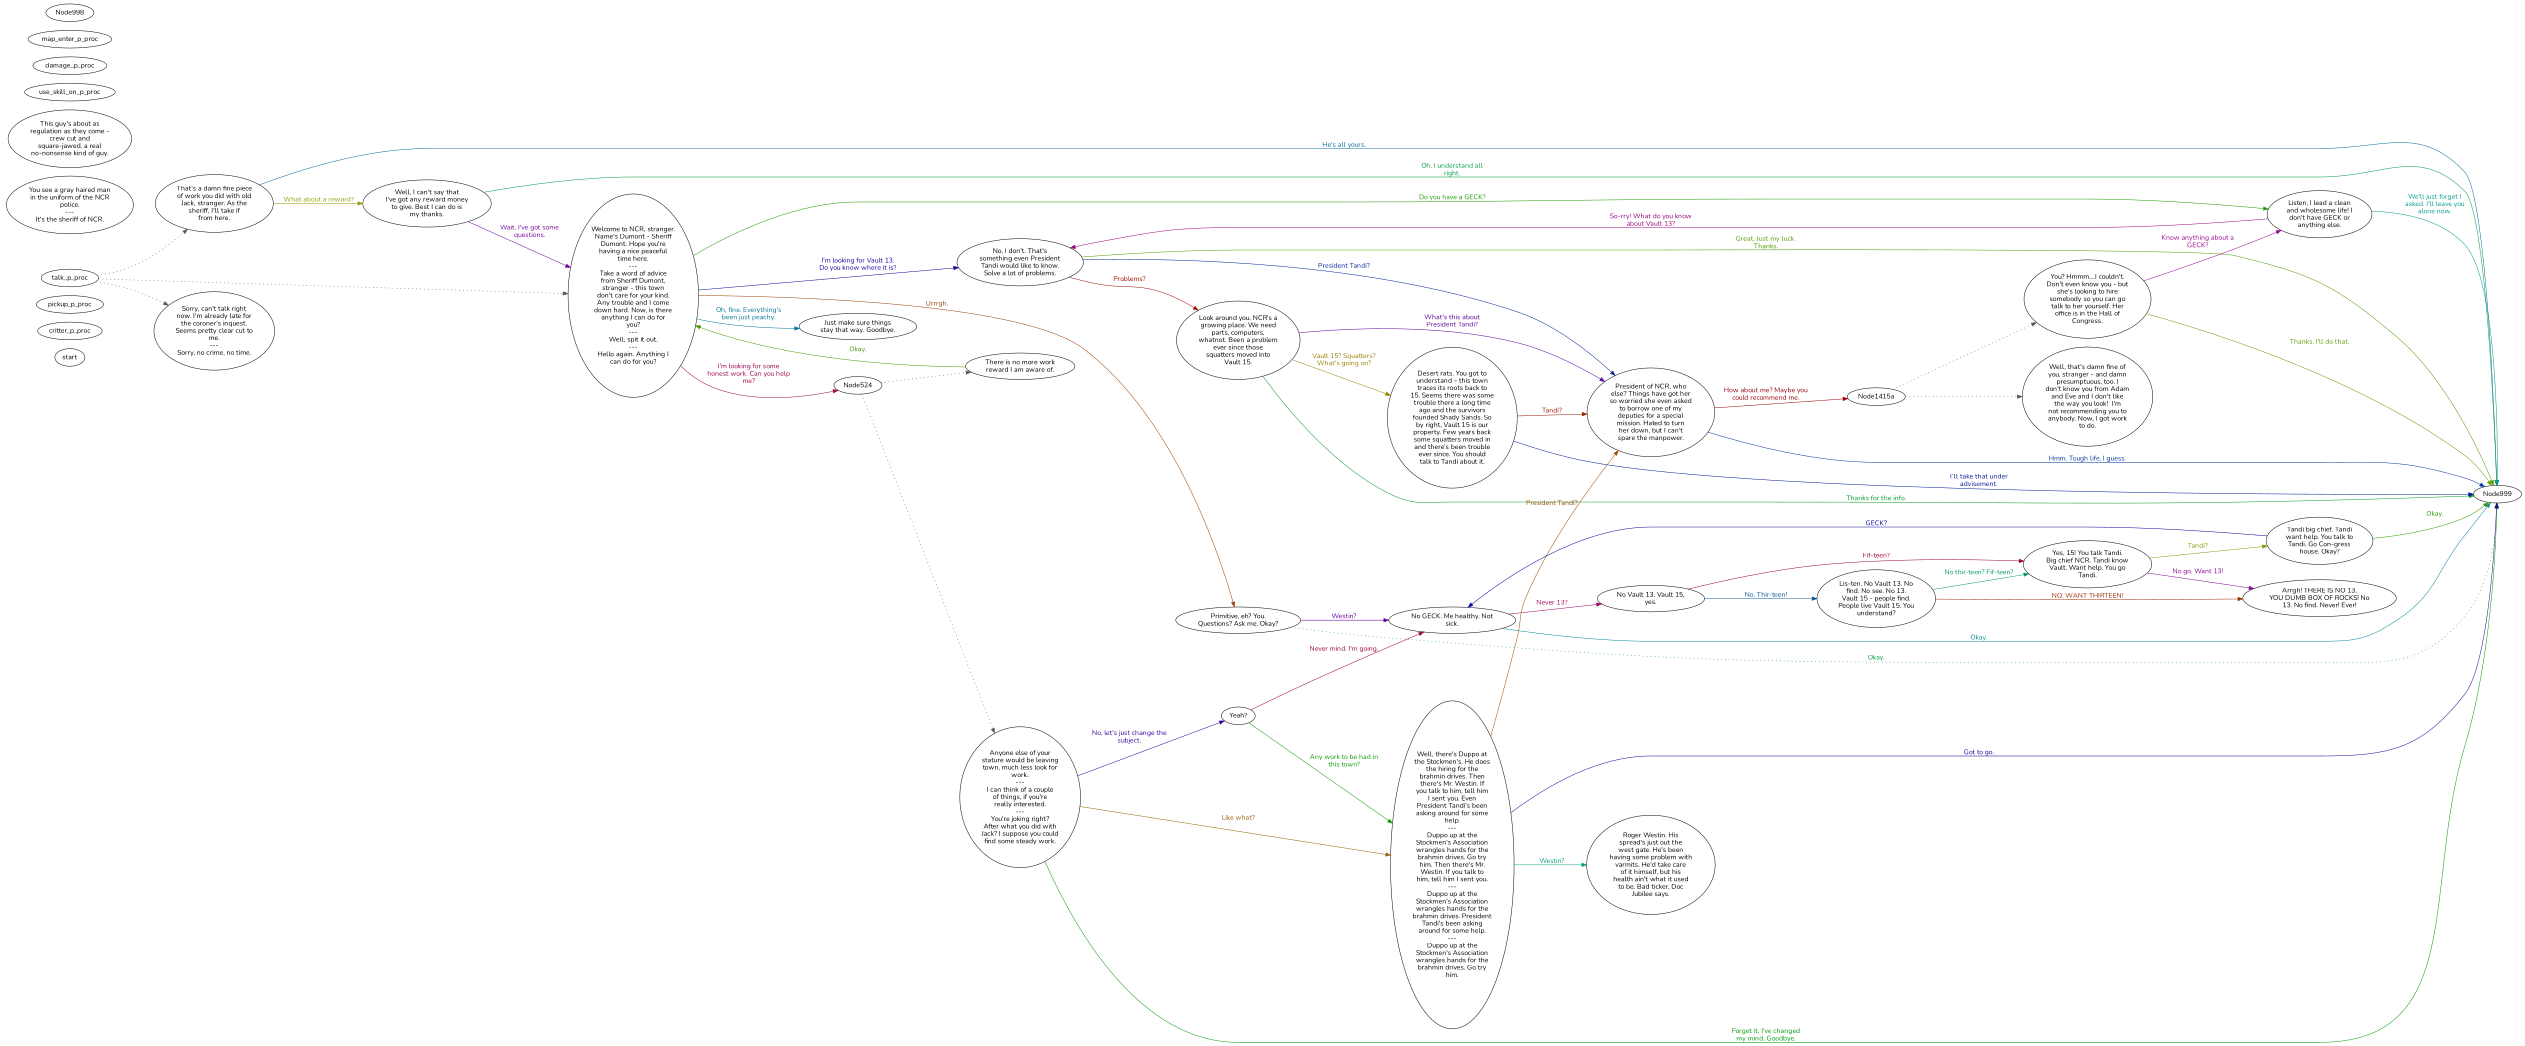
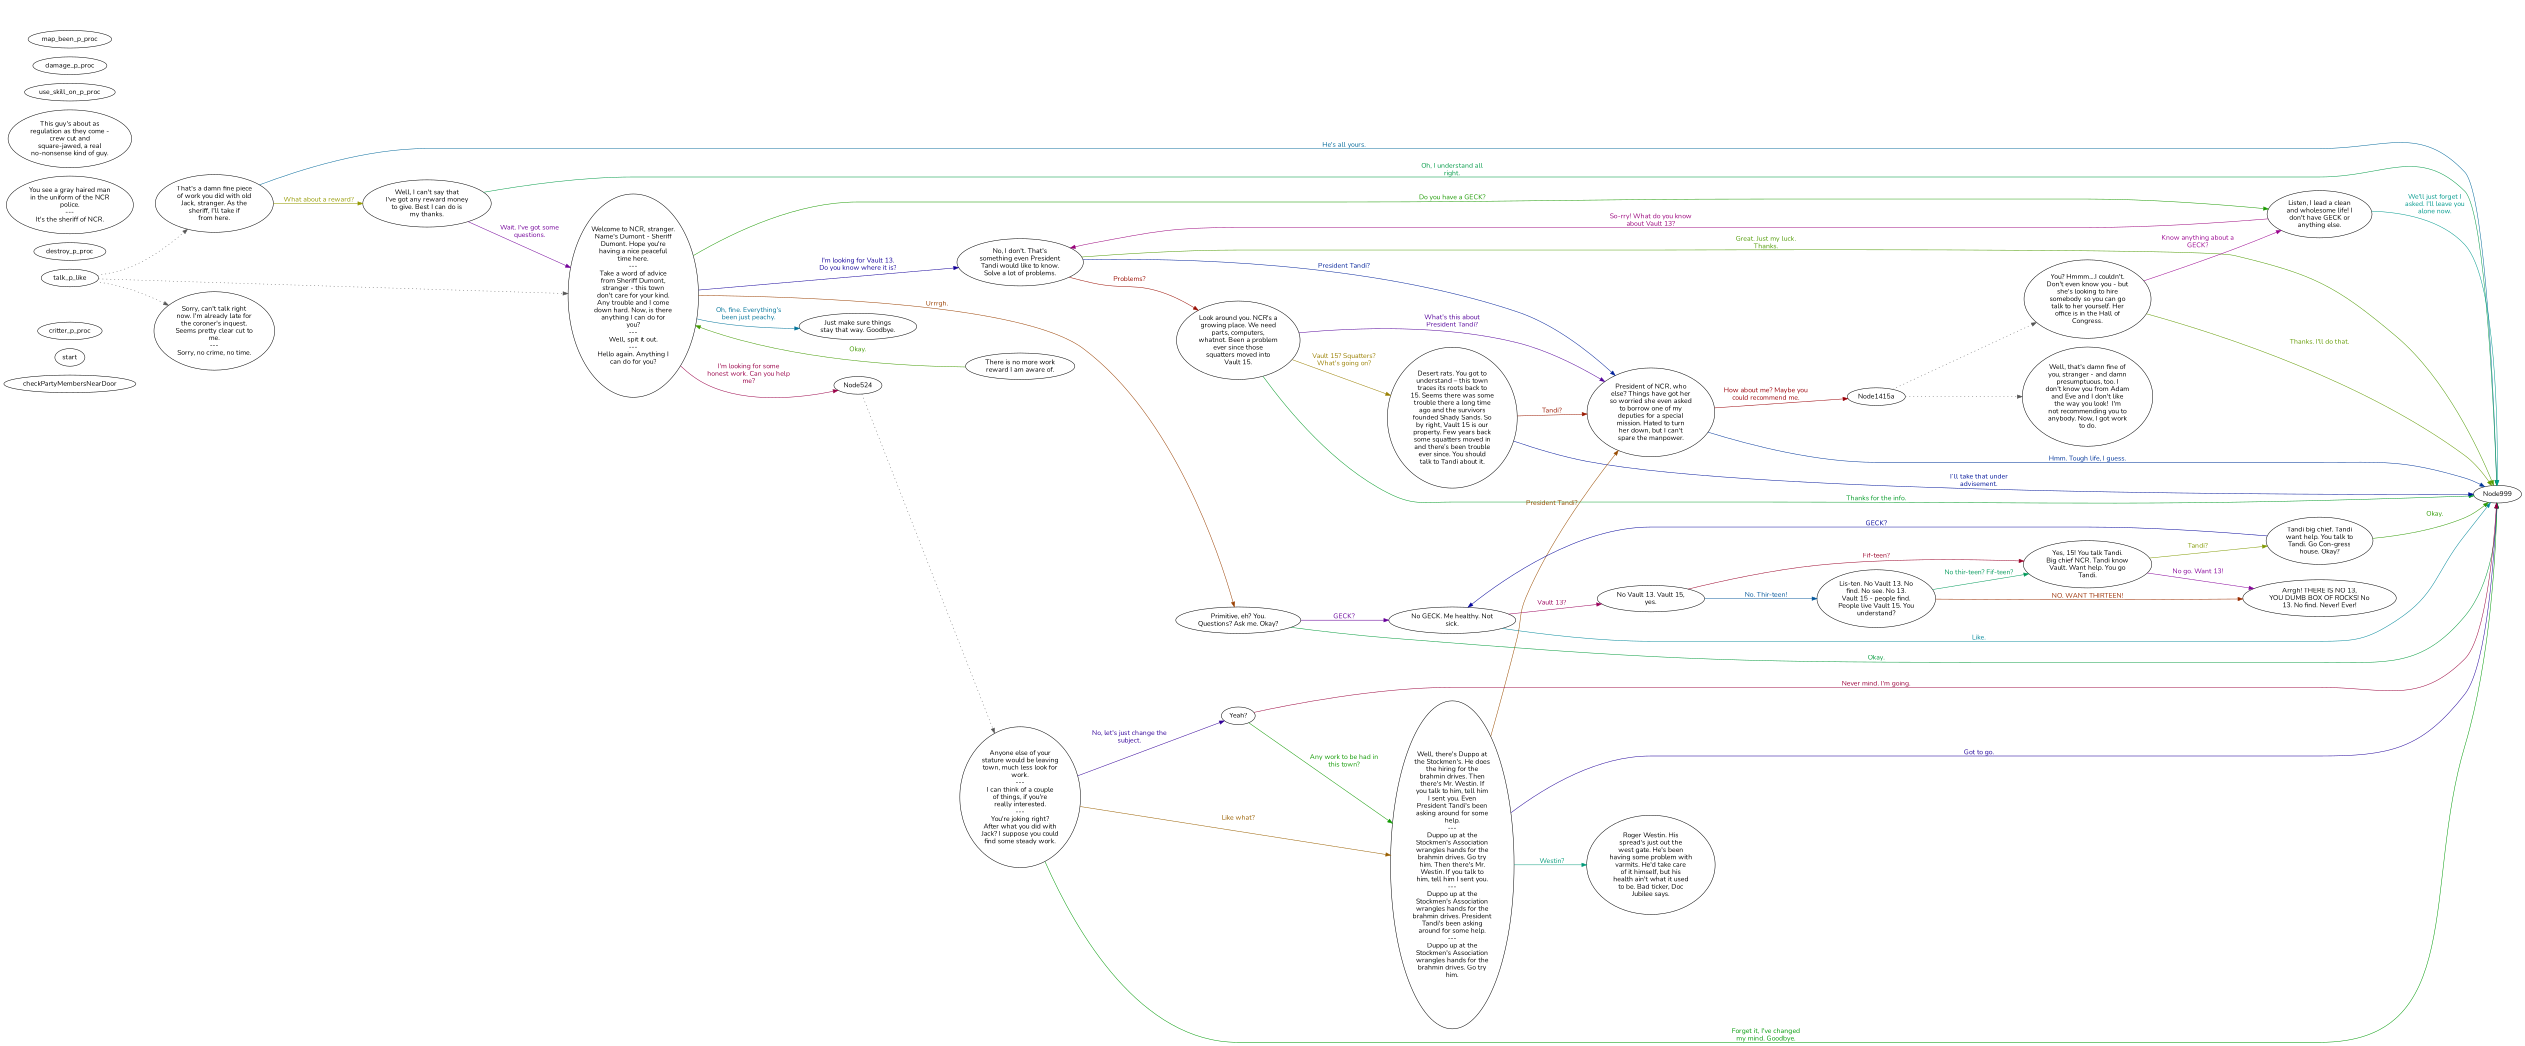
(70, 13) -> none
(70, 39) -> (70, 39)
none -> (70, 252)
(70, 278) -> (70, 278)
(70, 304) -> none
(923, 378) -> none
none -> (70, 384)
(1552, 603) -> (1552, 603)
(1344, 617) -> (1344, 617)
(1979, 638) -> (1979, 638)
(1942, 662) -> (1942, 662)
(1335, 671) -> (1941, 687)
